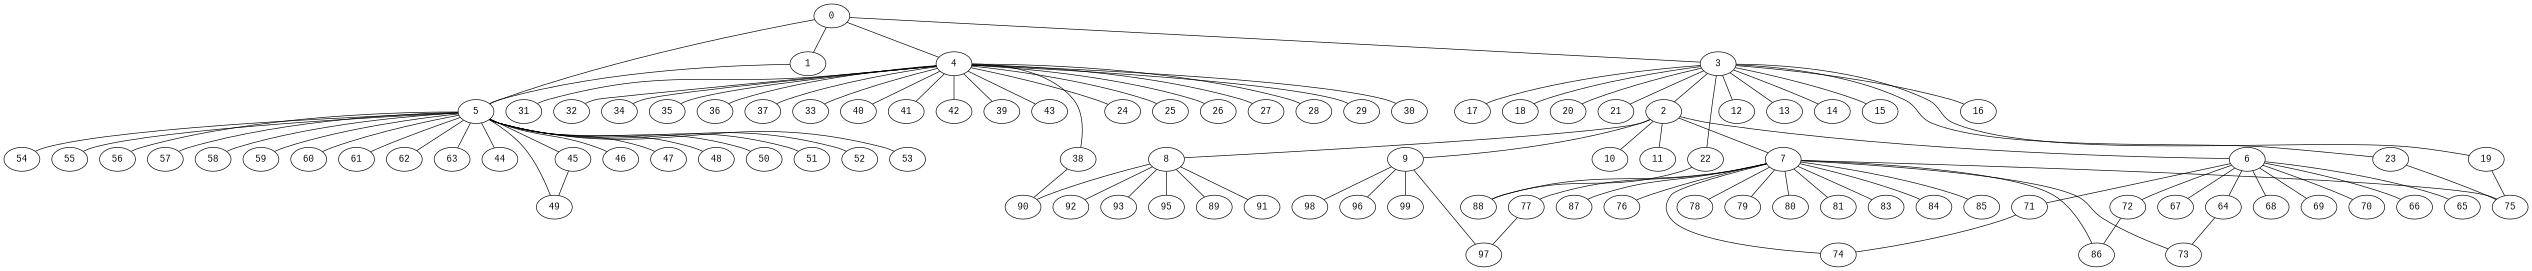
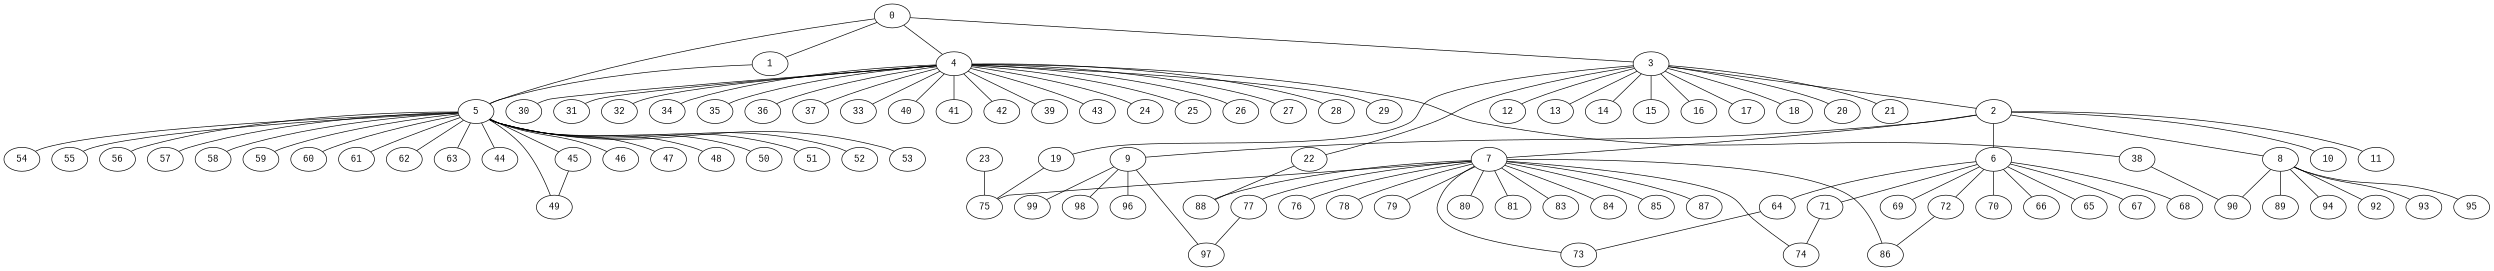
(1966, 133) -> none
(1262, 207) -> (2328, 207)
